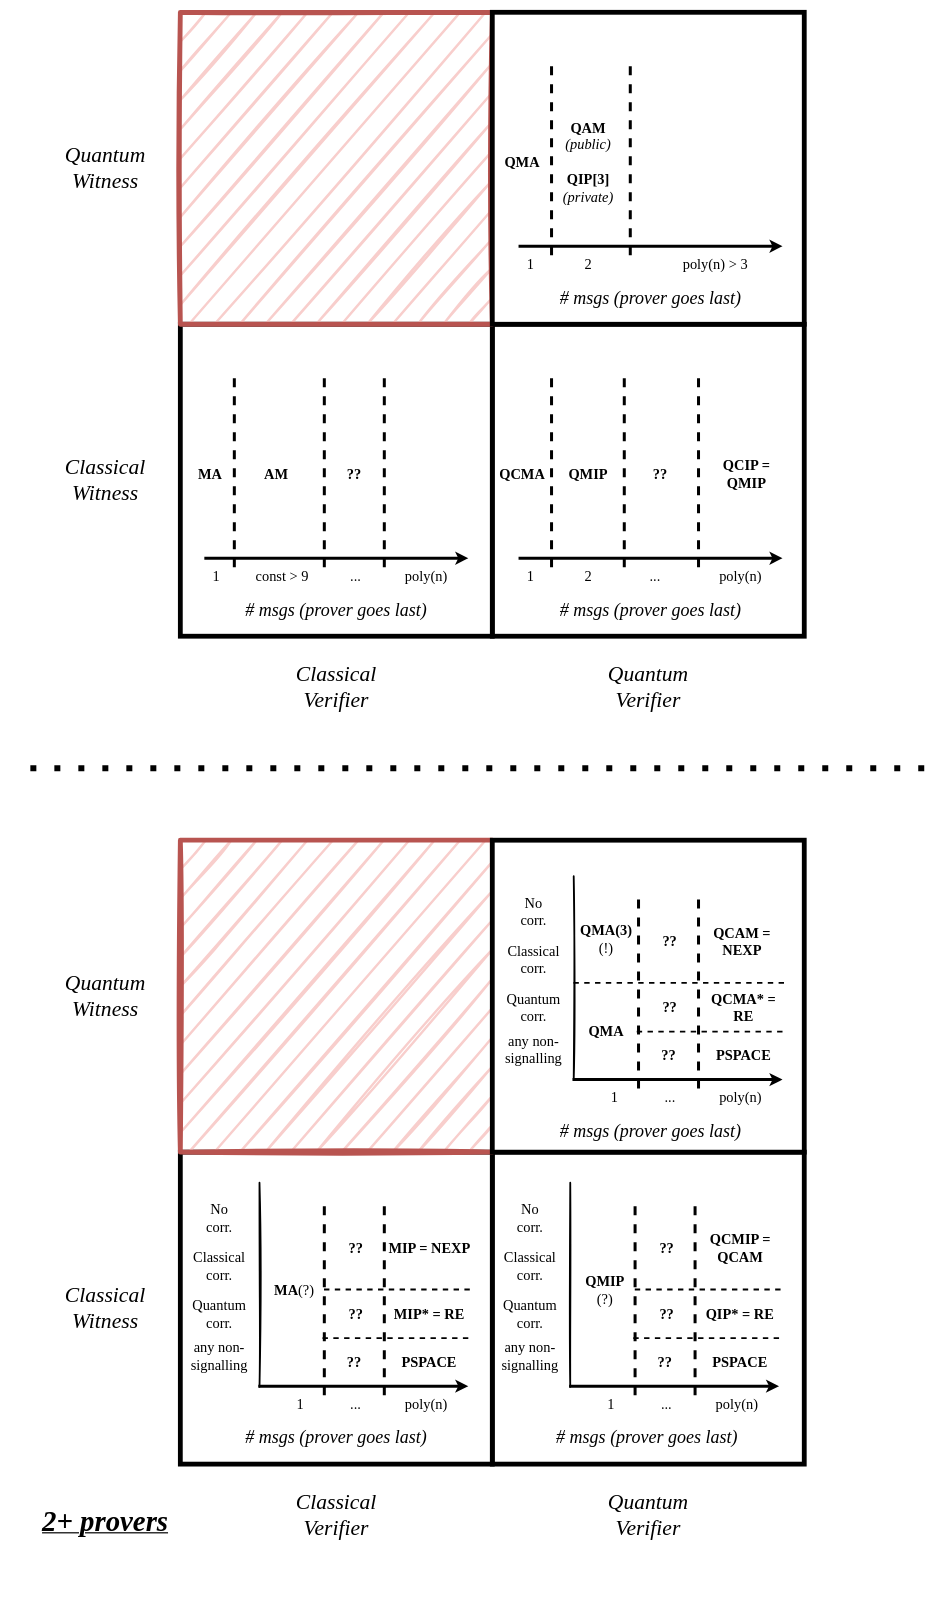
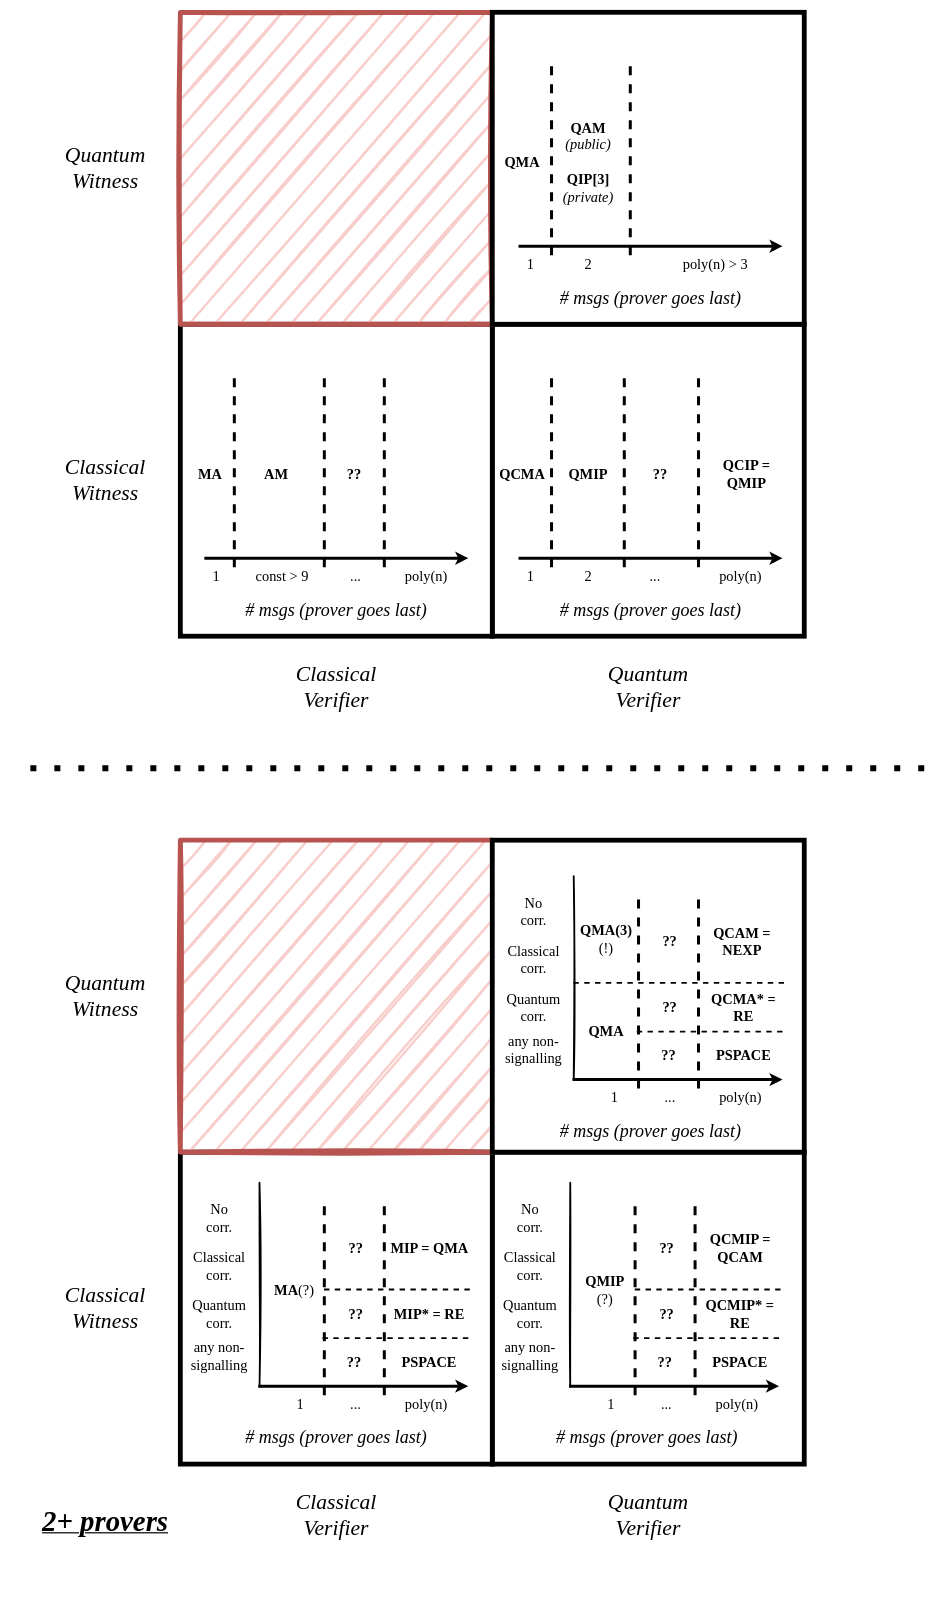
(430, 1248) -> (430, 1248)
(740, 1314) -> (740, 1314)
